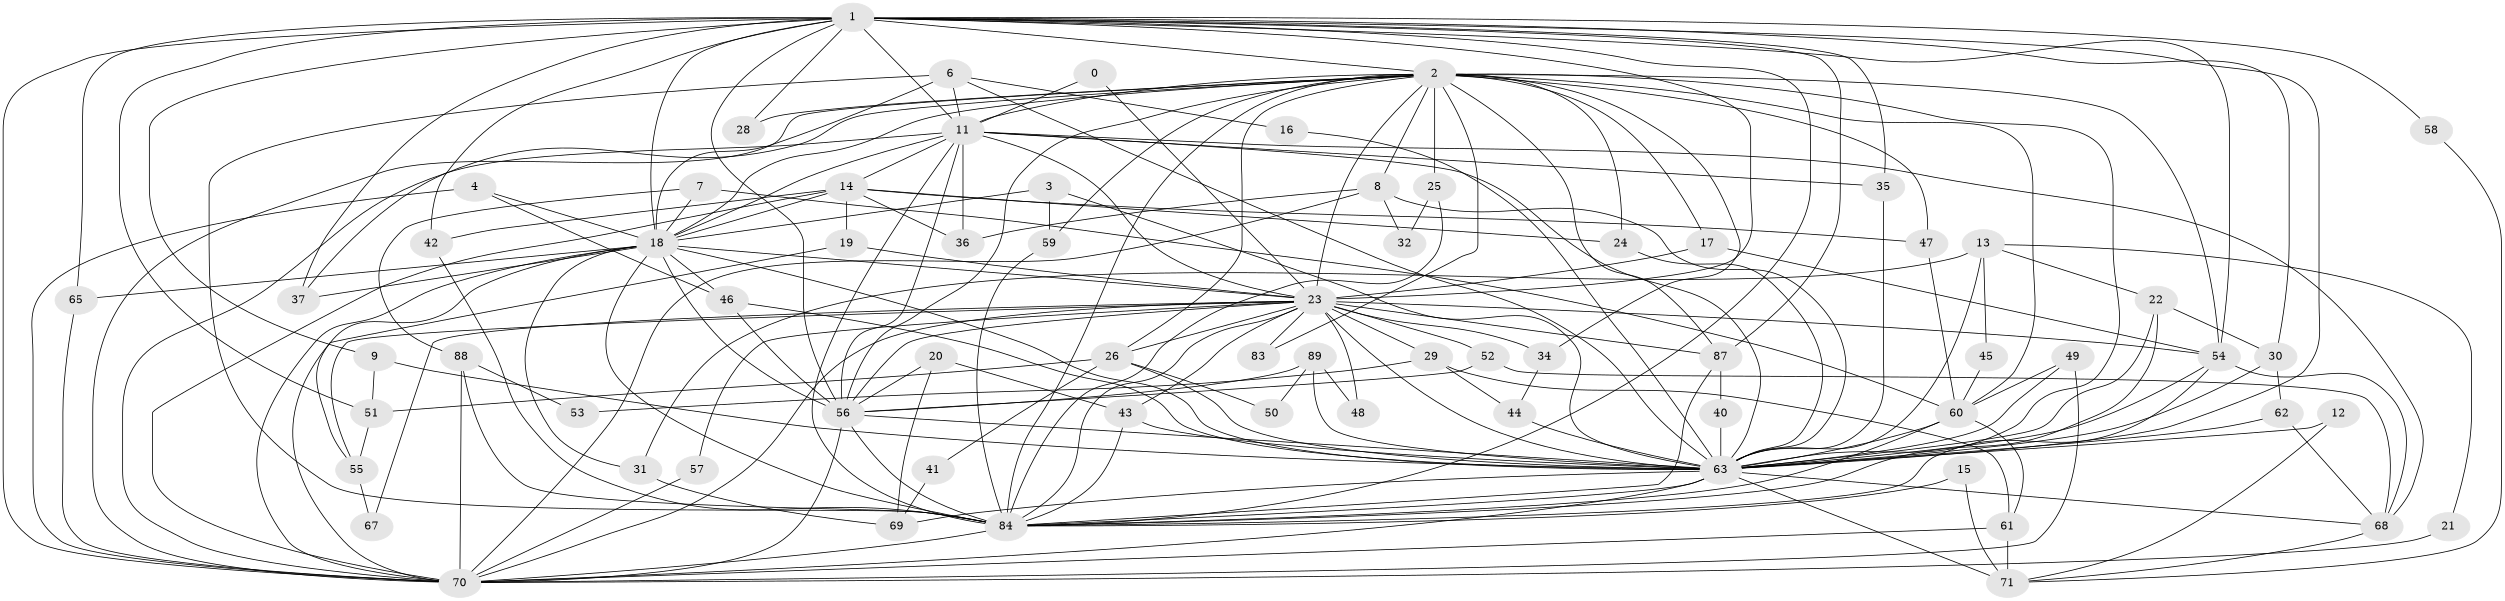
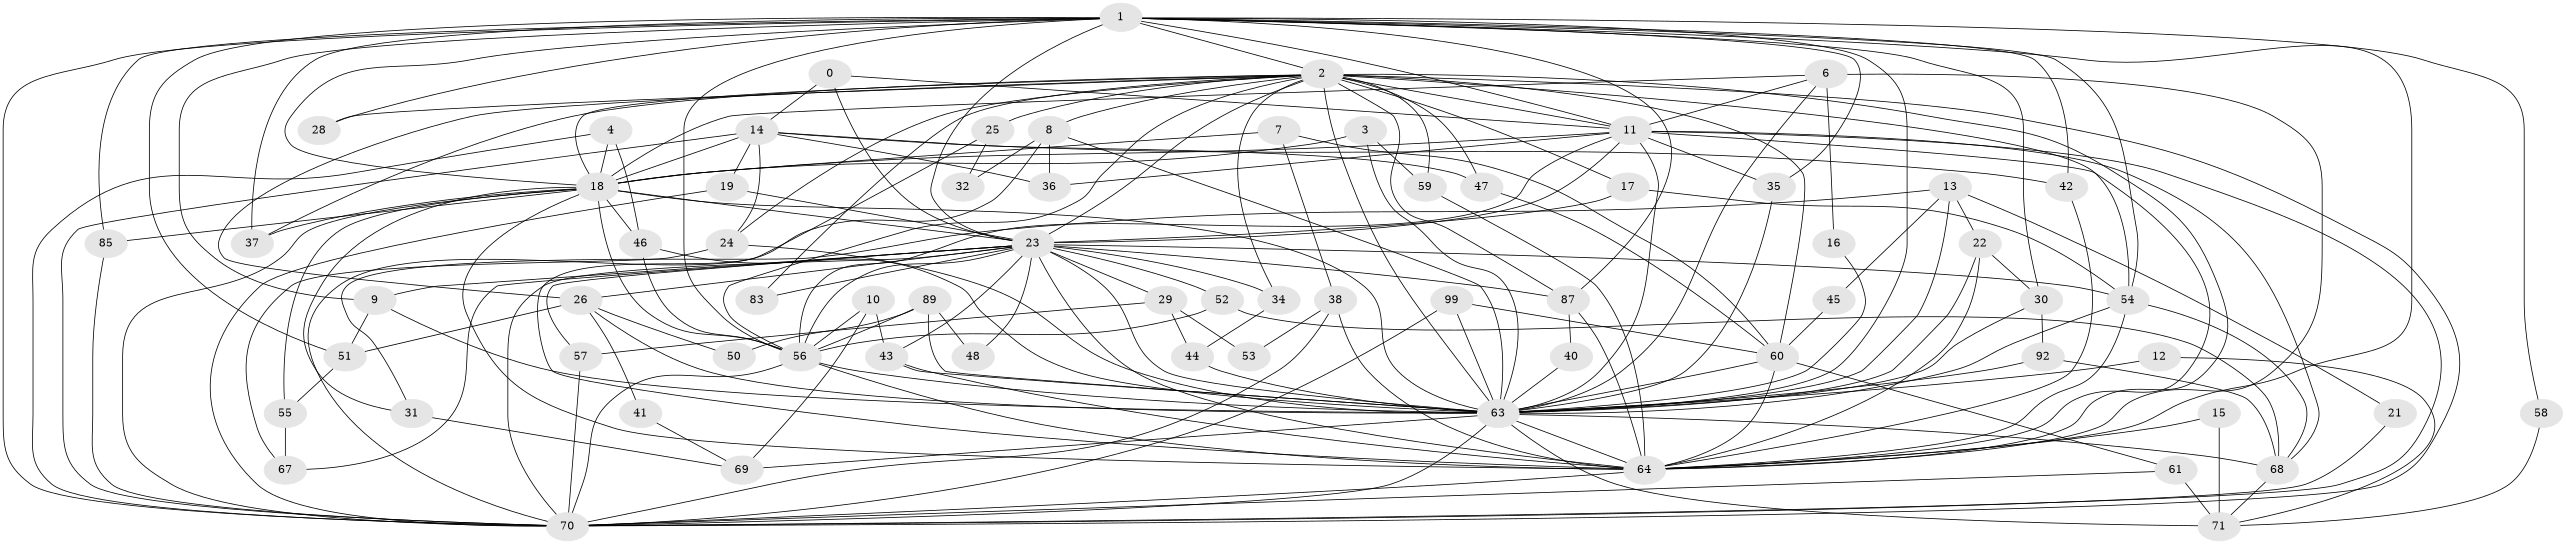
(905, 159) -> (794, 102)
none -> (357, 272)
(76, 300) -> (106, 244)
(760, 318) -> (703, 268)
(461, 357) -> (1336, 300)
(936, 357) -> (873, 300)
(2073, 357) -> (1452, 300)
(1752, 400) -> (900, 324)
(2282, 413) -> (2043, 357)
(1006, 527) -> (1645, 470)
